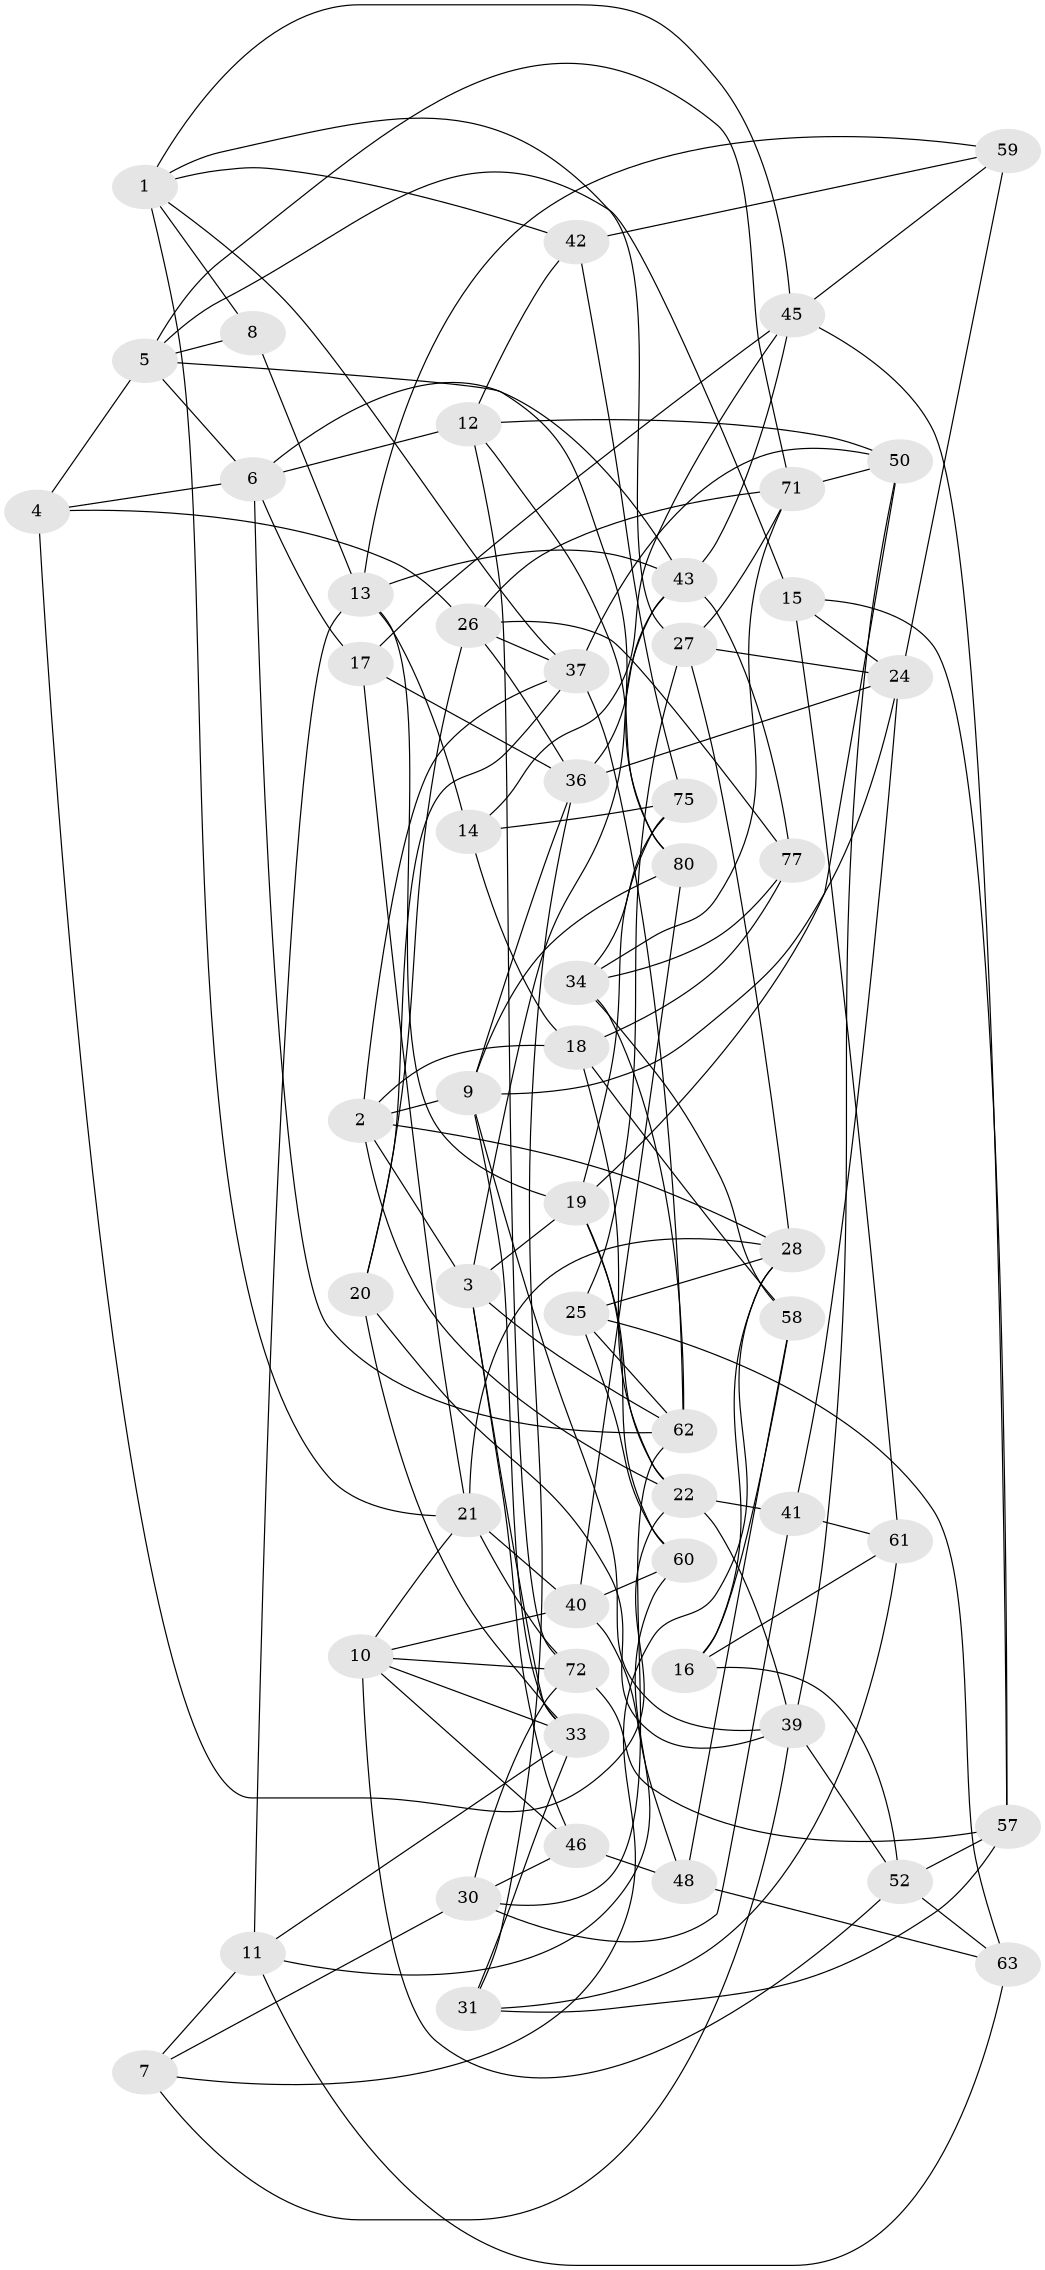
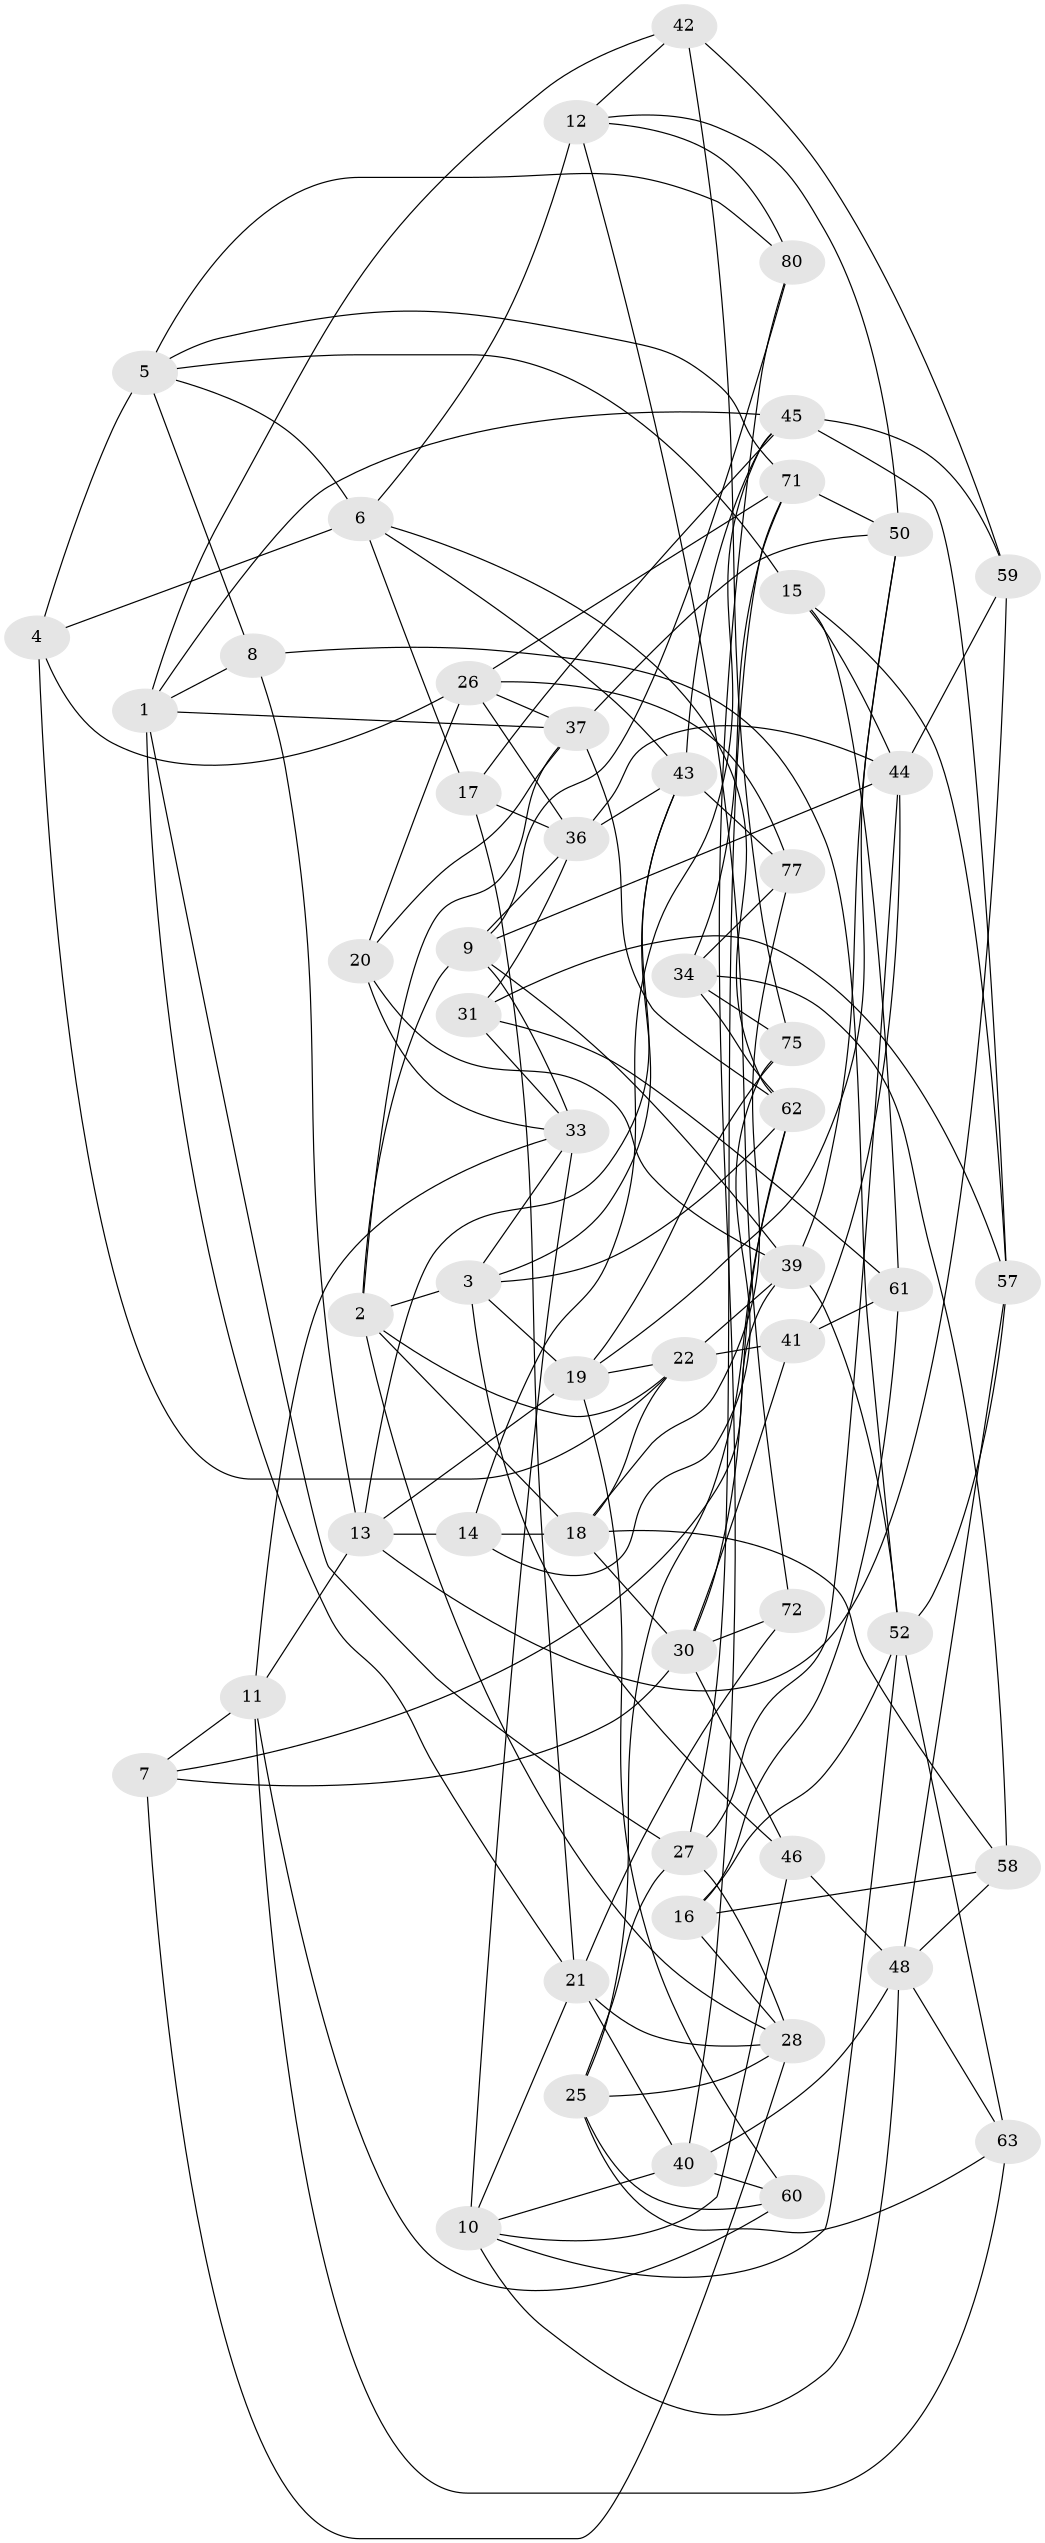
(900, 677) -> (900, 773)
none -> (843, 917)
none -> (632, 1595)
(469, 1664) -> (816, 2379)
(752, 1829) -> (954, 1625)
